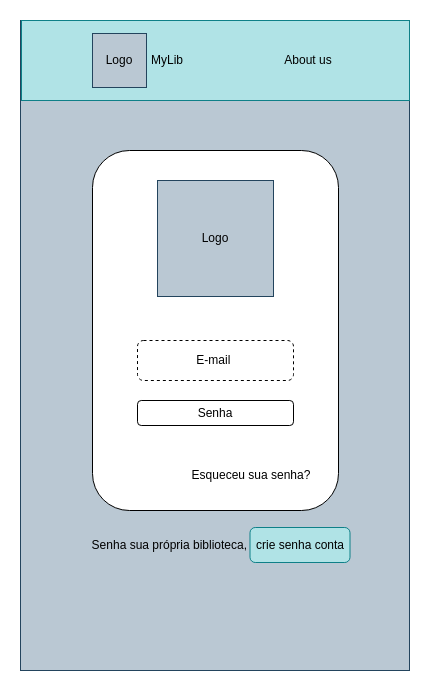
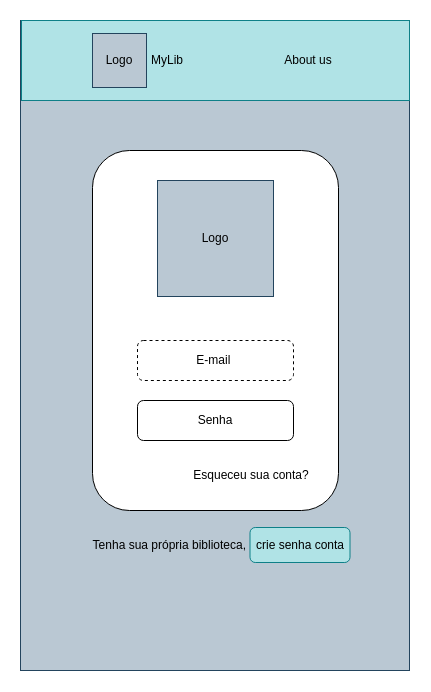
(216, 413) -> (216, 421)
(252, 476) -> (252, 476)
(172, 546) -> (172, 546)
